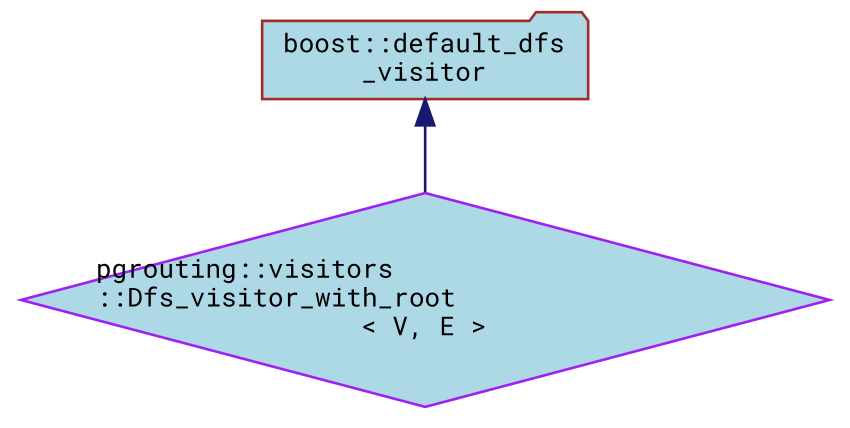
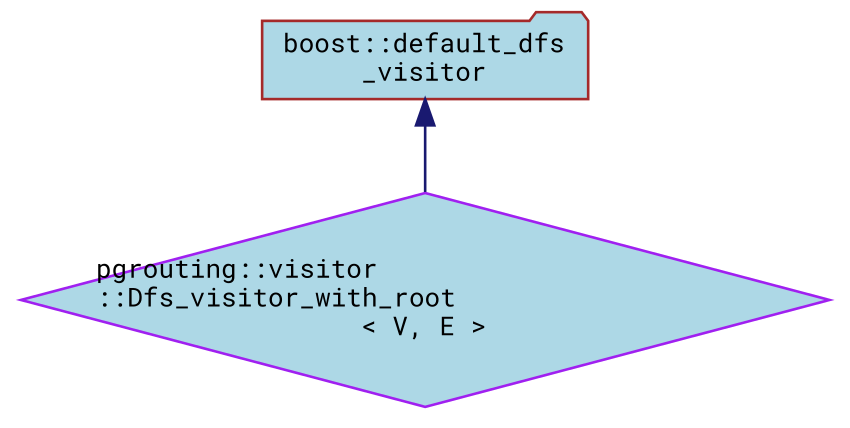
(425, 300) -> (425, 300)
